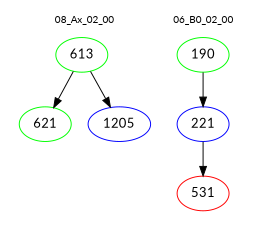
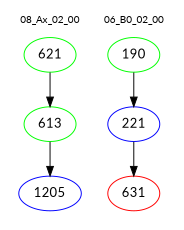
(66, 85) -> (50, 85)
(203, 193) -> (134, 193)
